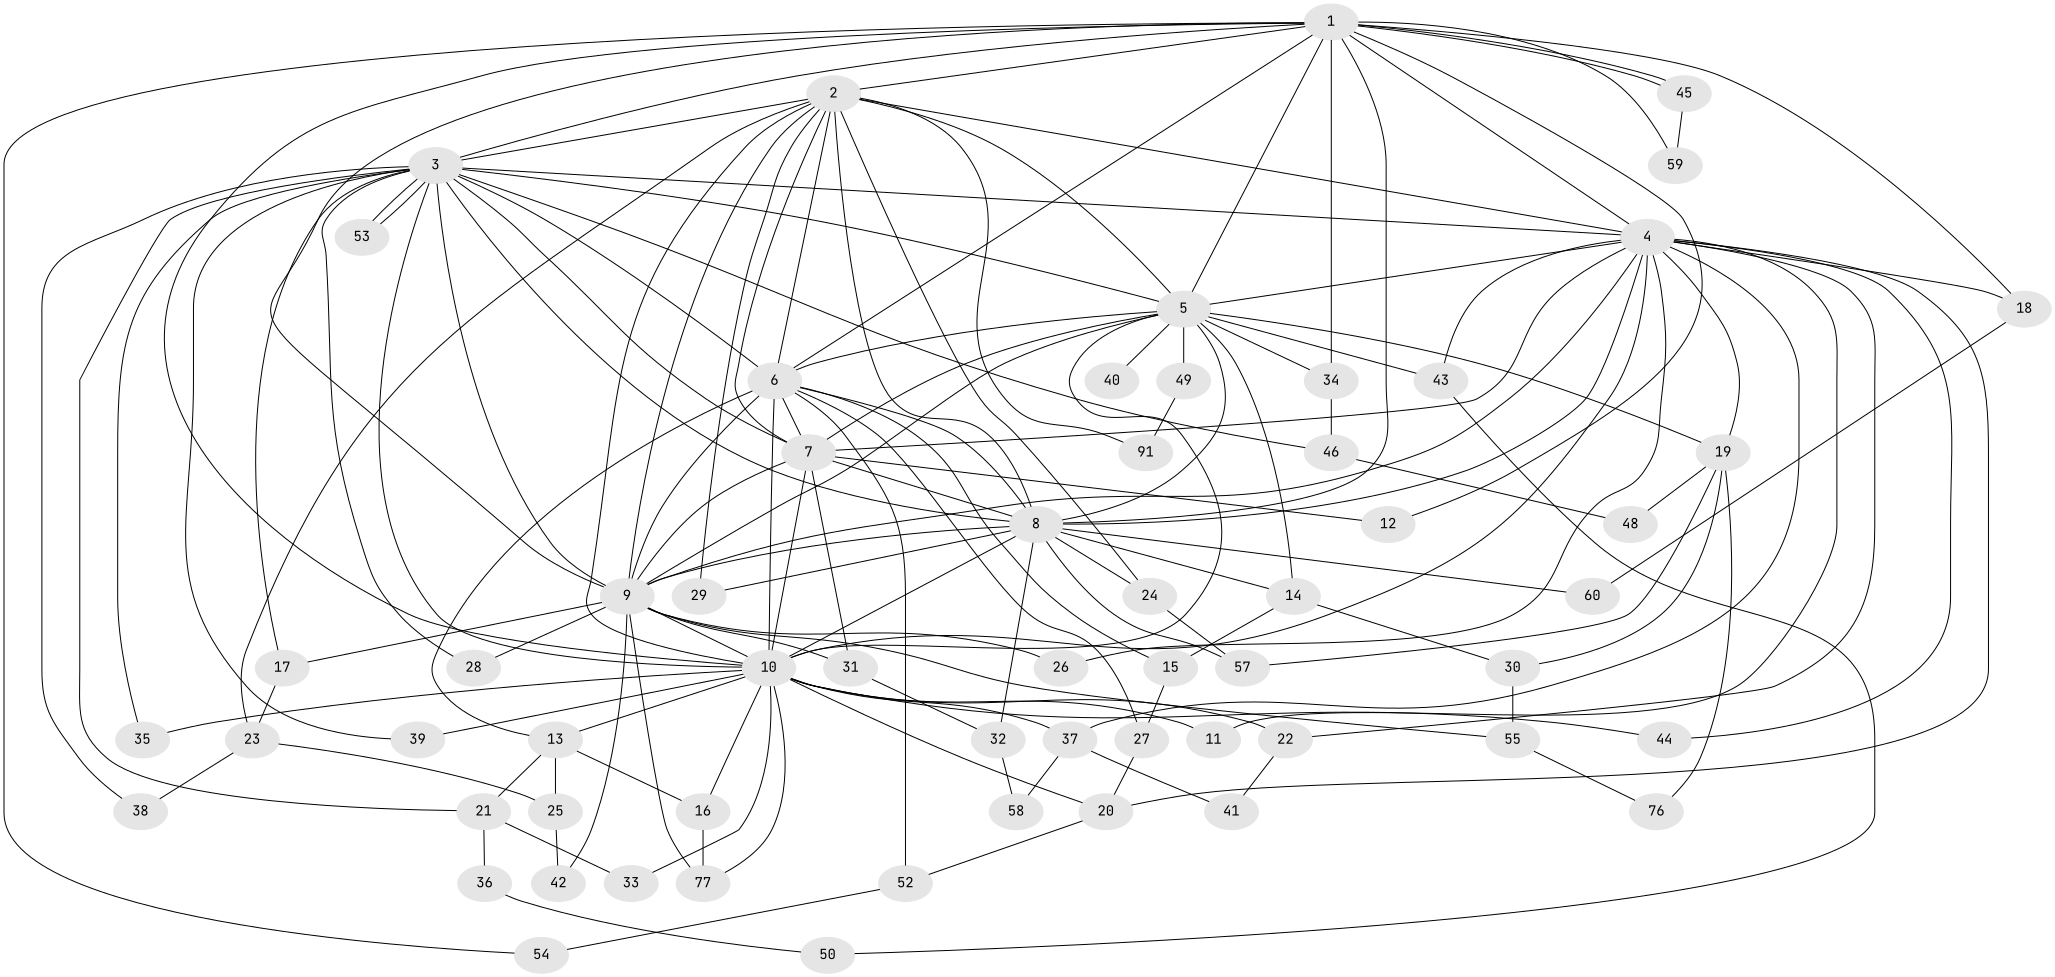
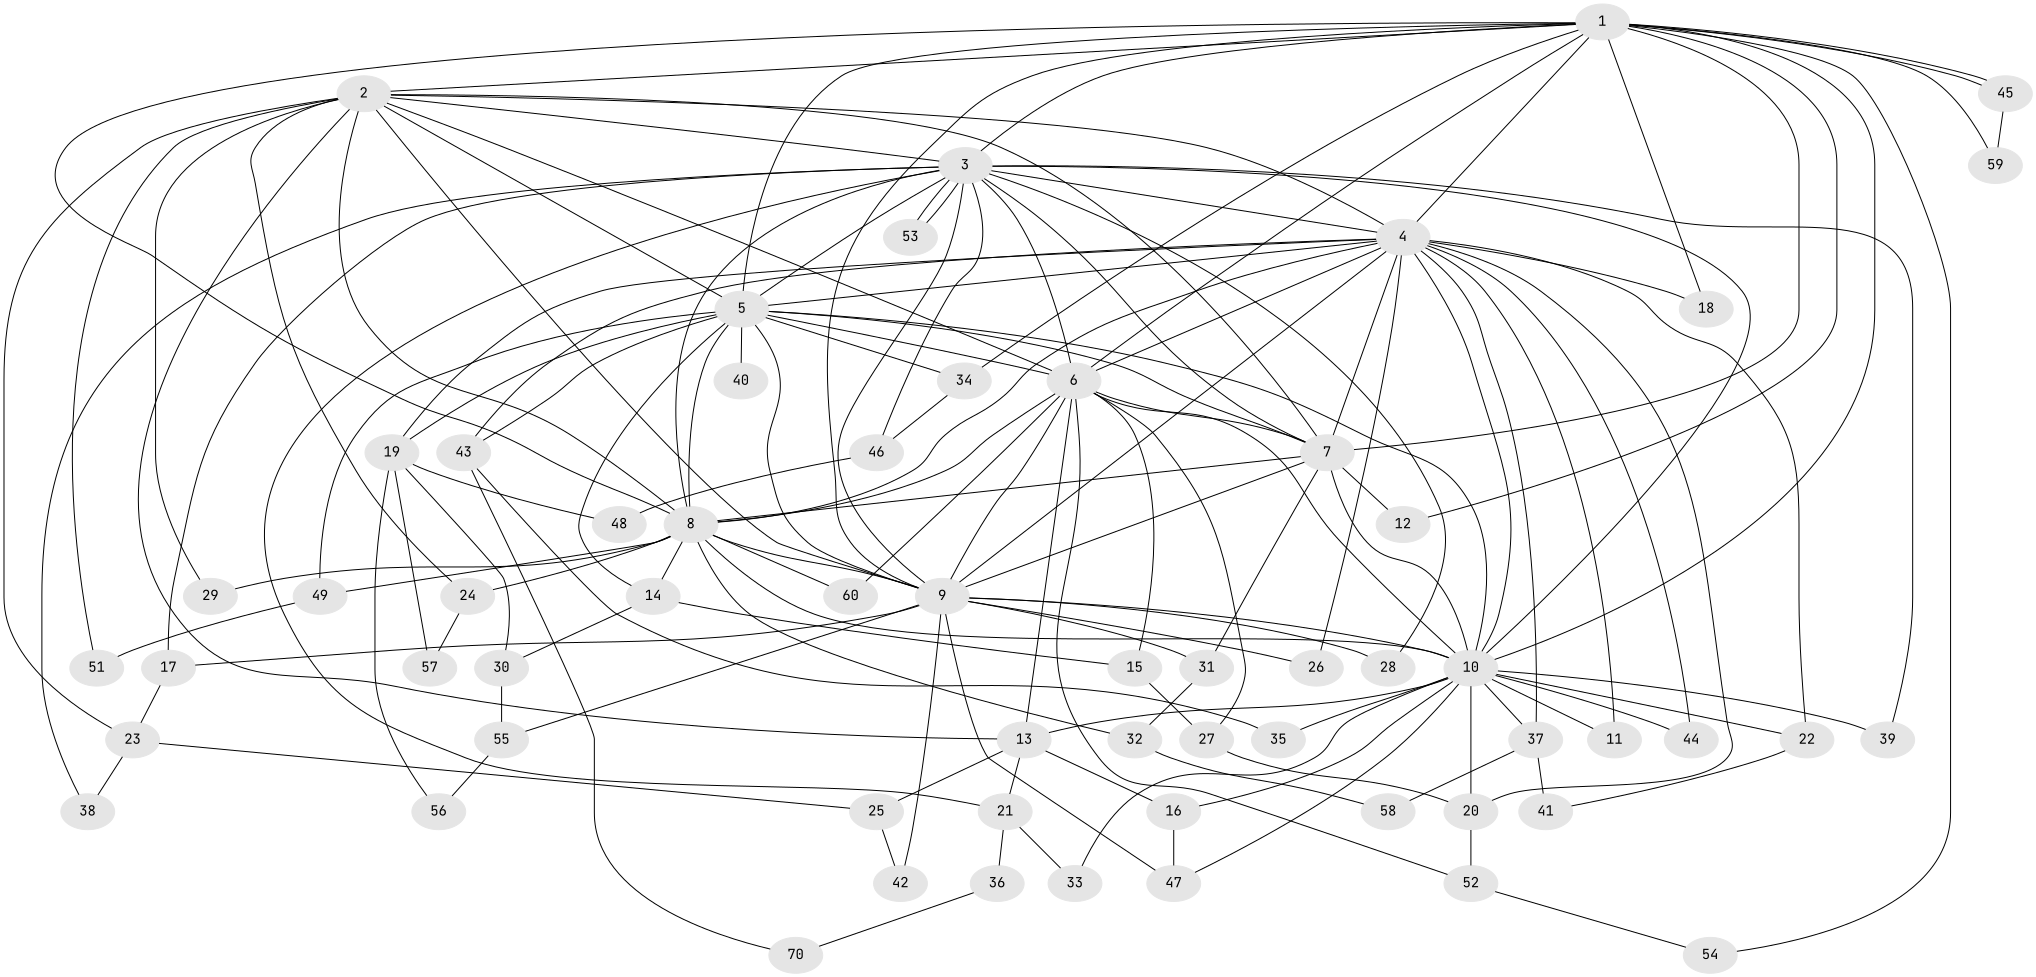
none -> (1239, 309)
none -> (1770, 352)
(124, 354) -> (833, 682)
(615, 405) -> (290, 676)
(1146, 453) -> (97, 668)
(1808, 453) -> (968, 485)
(1121, 619) -> (460, 574)
(1656, 812) -> (439, 812)
(703, 884) -> (1174, 884)
(828, 955) -> (796, 955)
